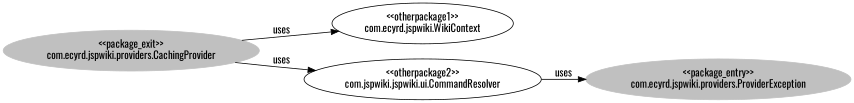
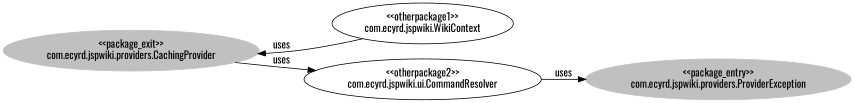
(286, 36) -> (315, 48)
(423, 79) -> (423, 79)
